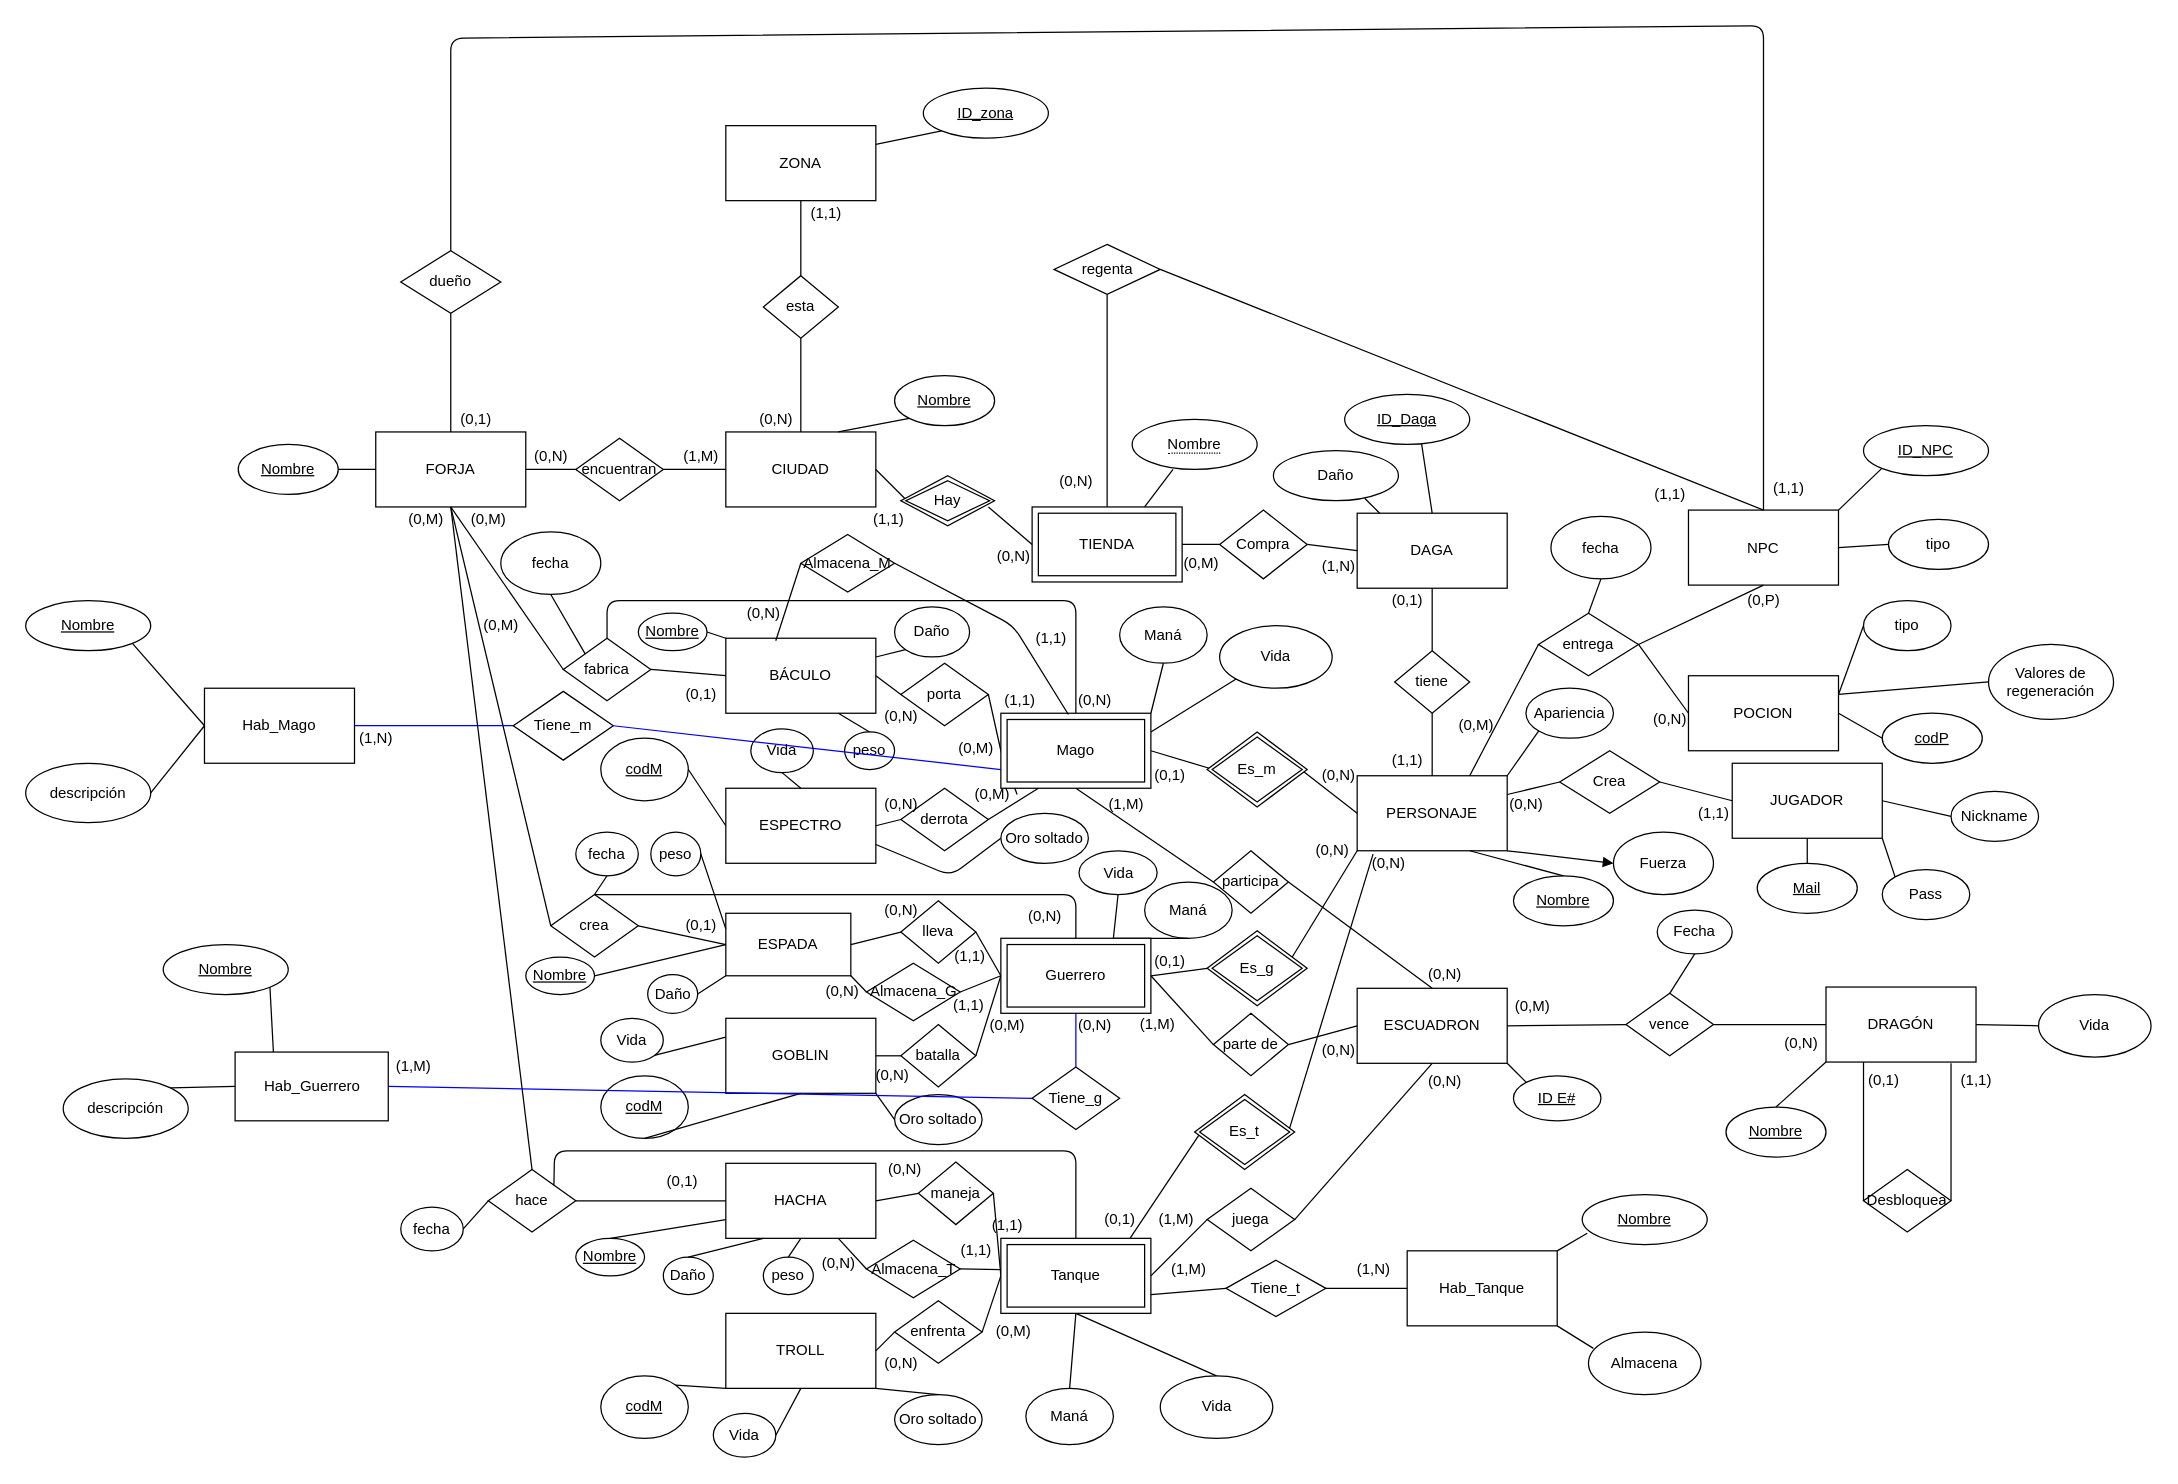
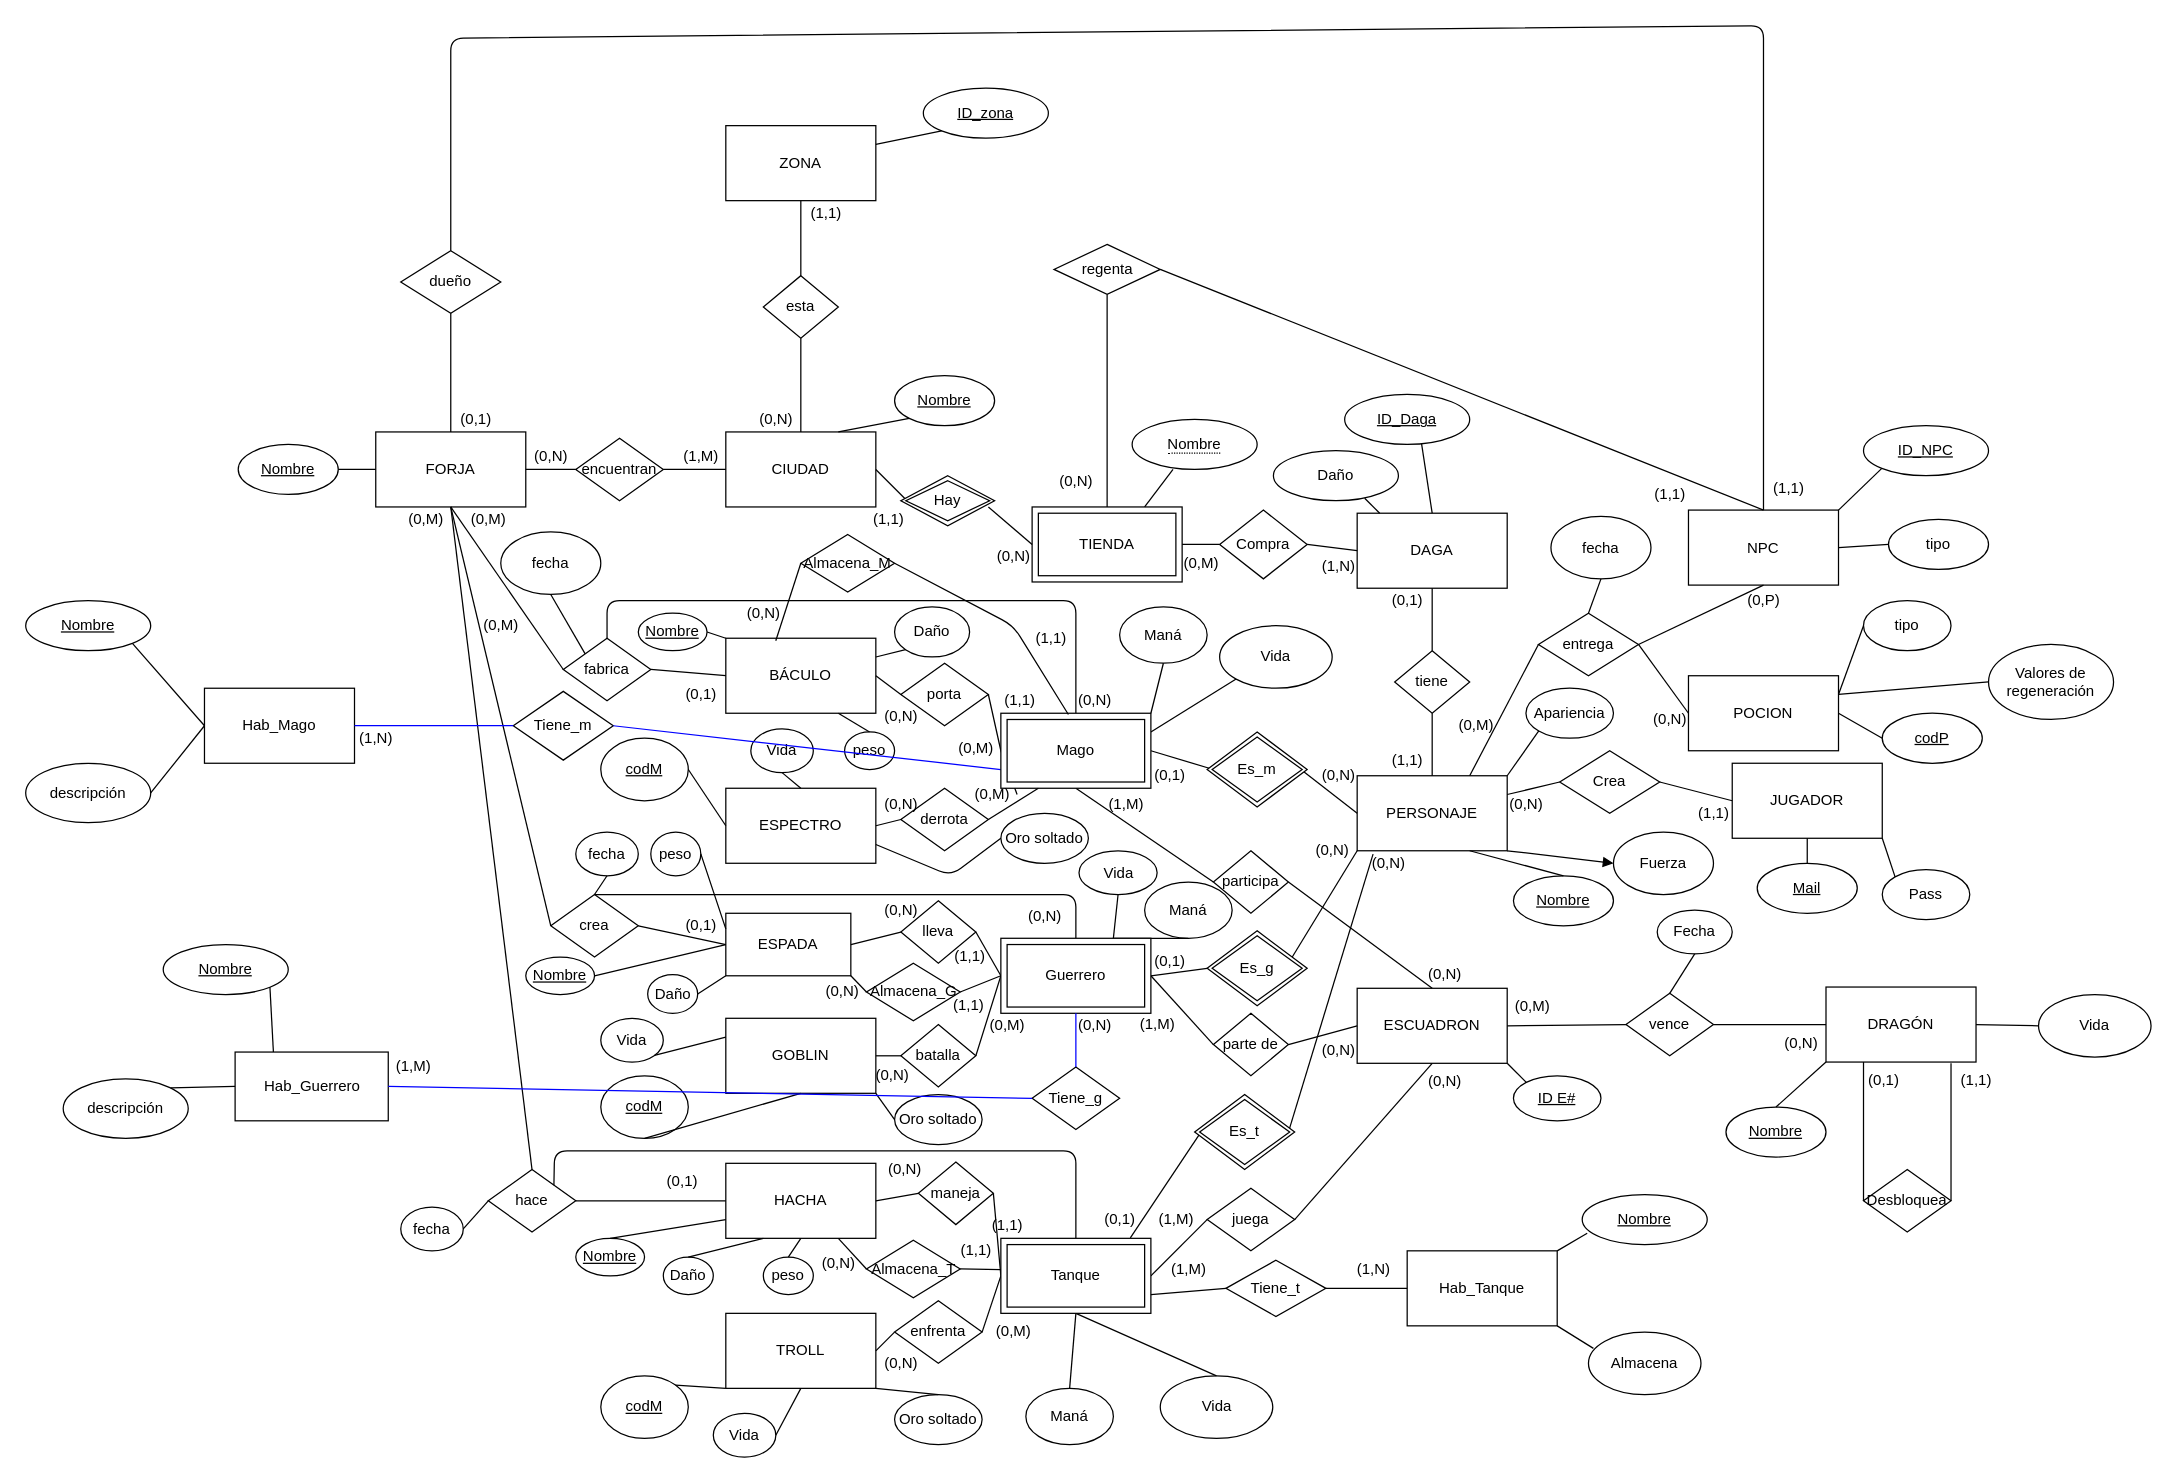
(1916, 808) -> none
(1994, 816) -> none
